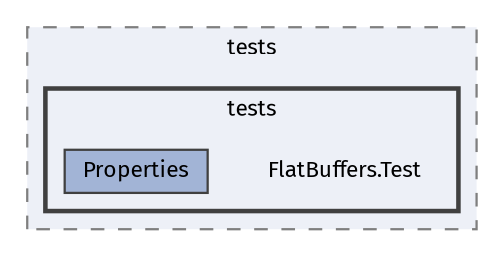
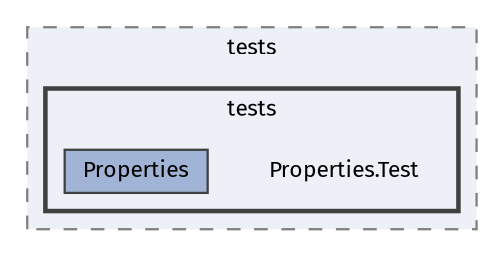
(345, 171) -> (345, 171)
